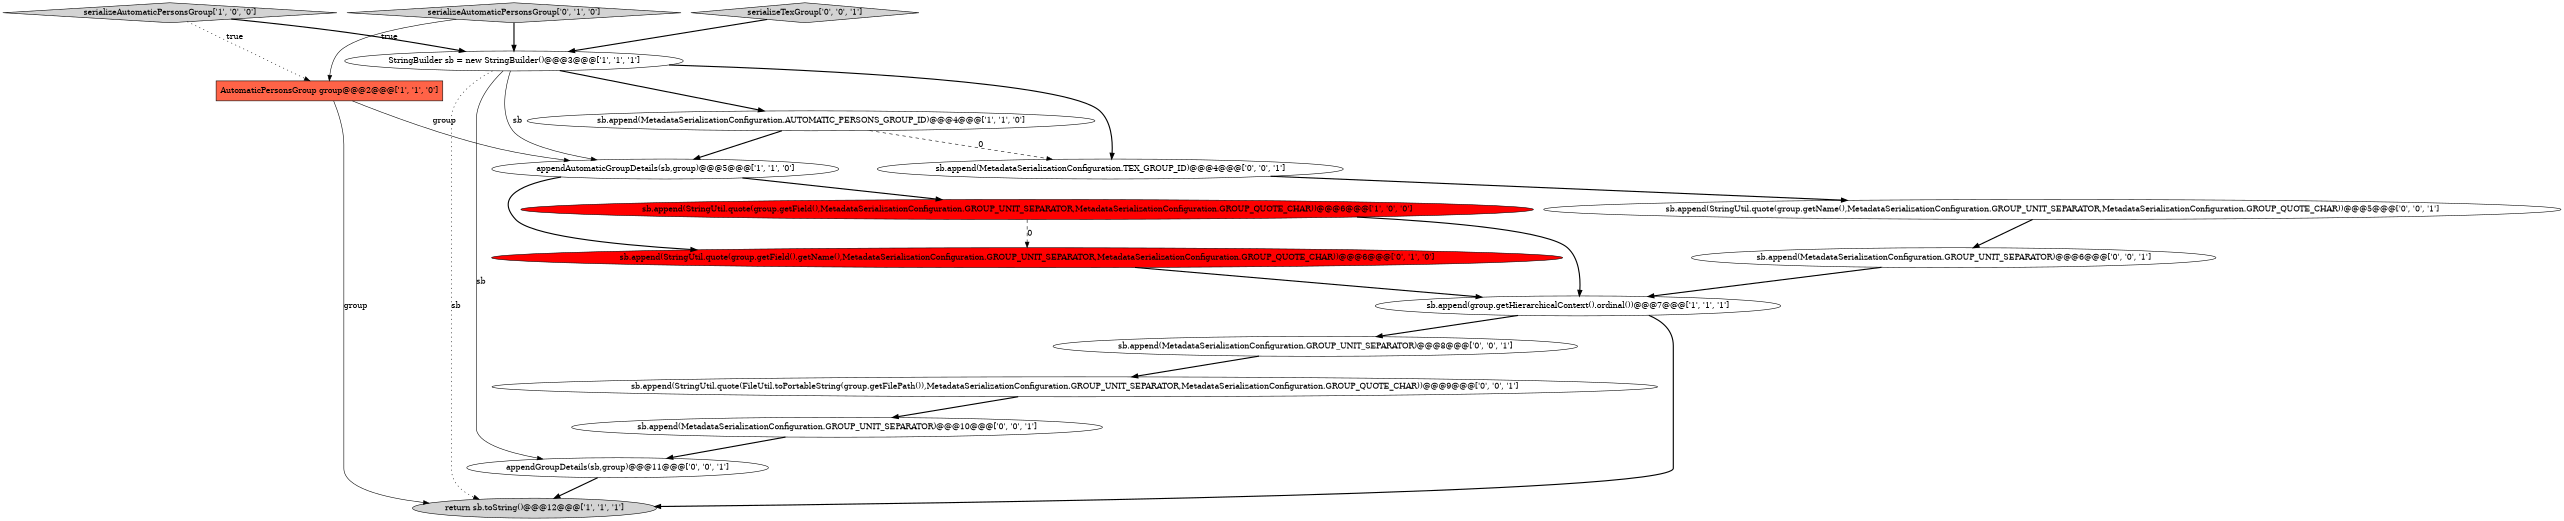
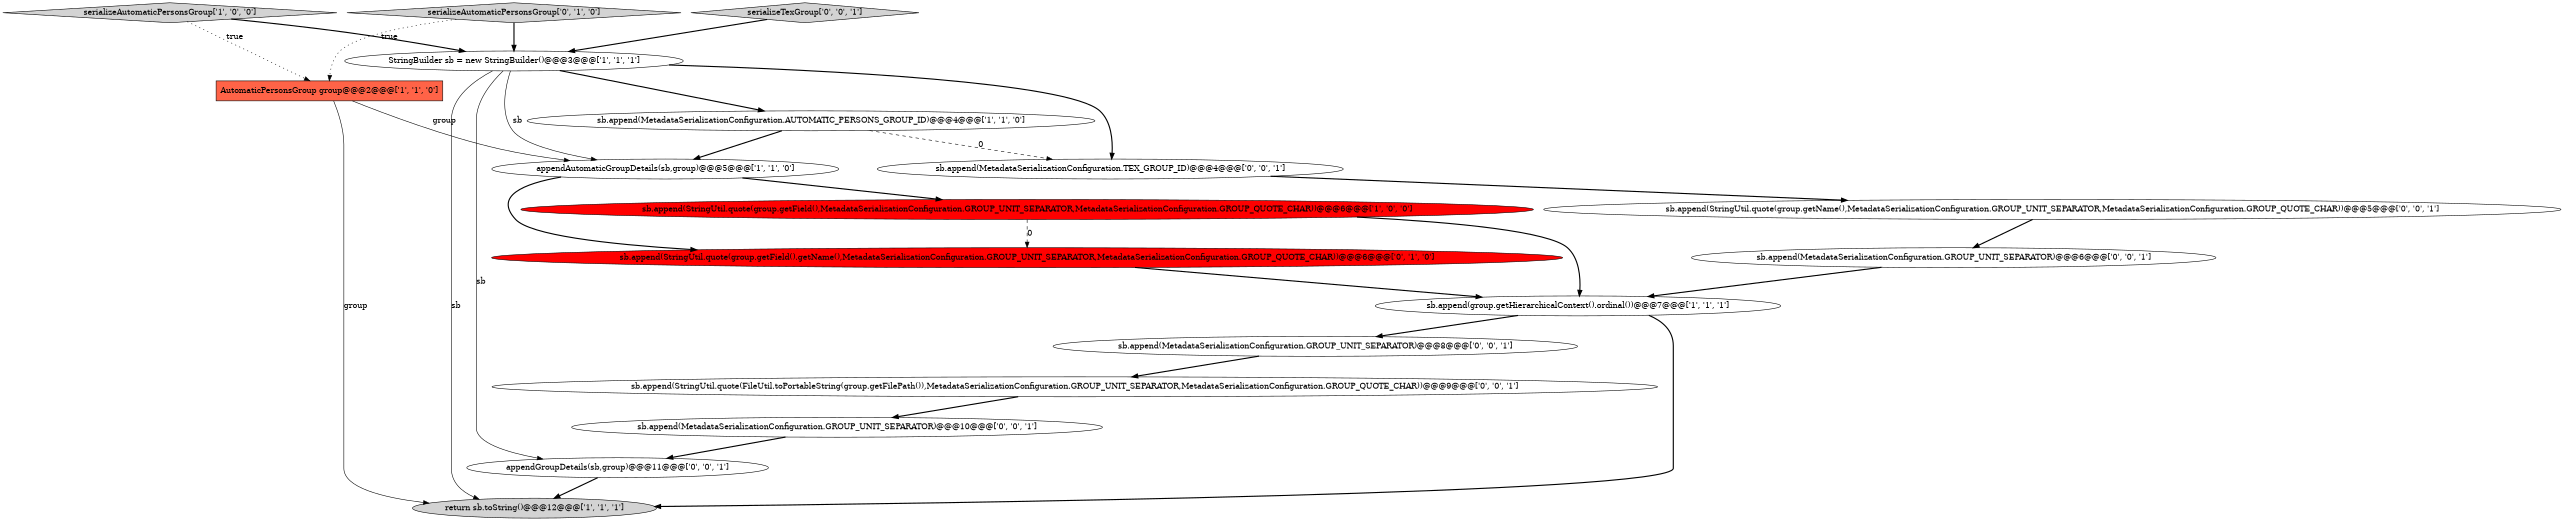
(383, 33) -> (383, 33)
(451, 280) -> (451, 280)
